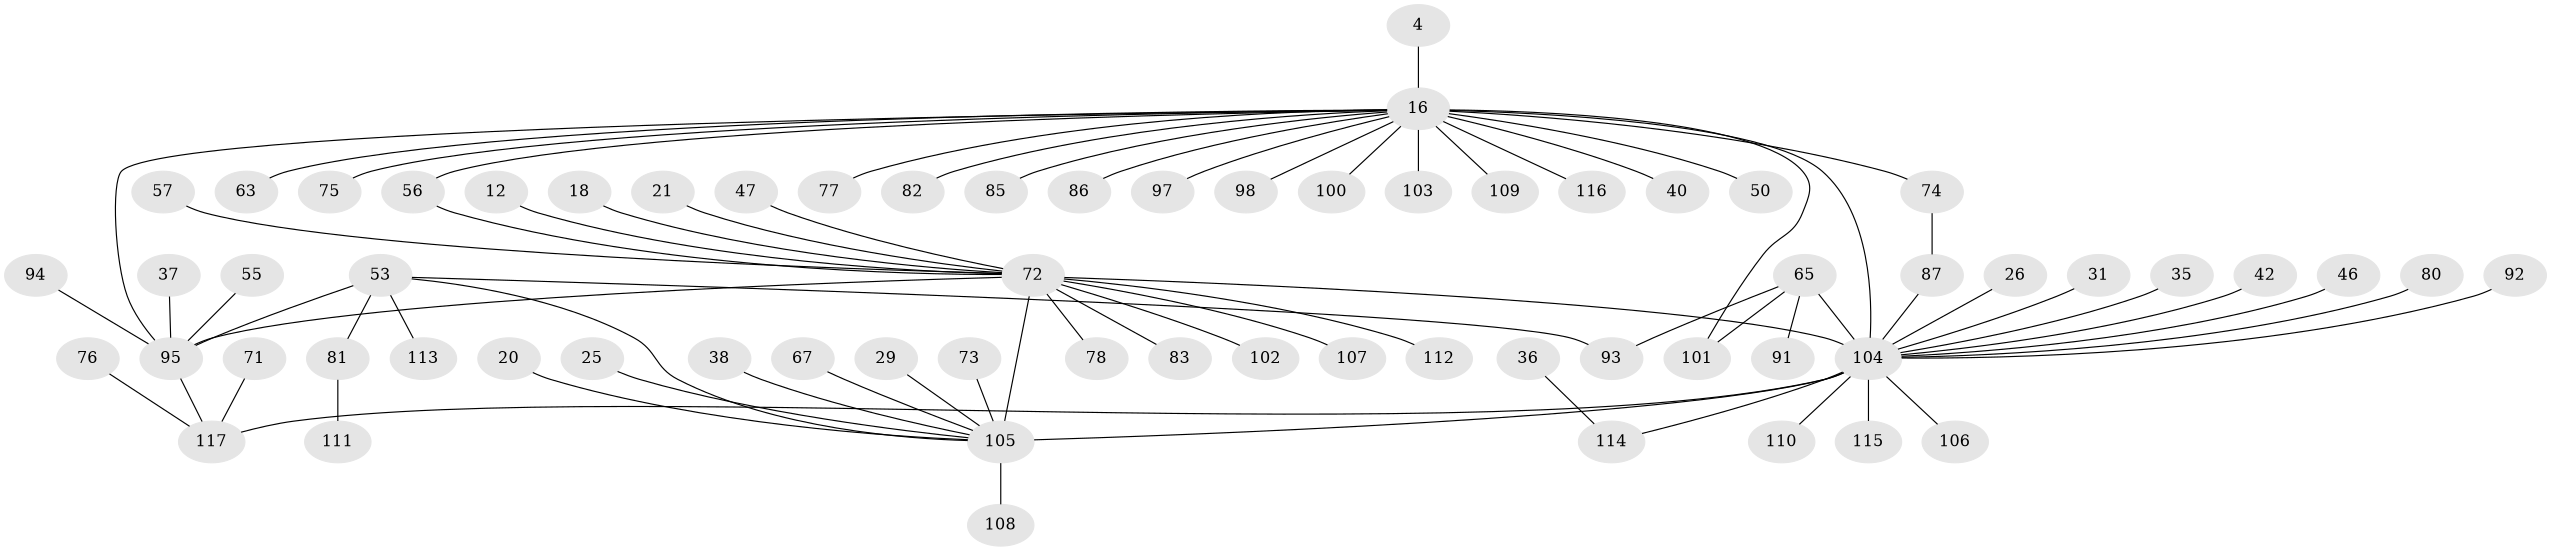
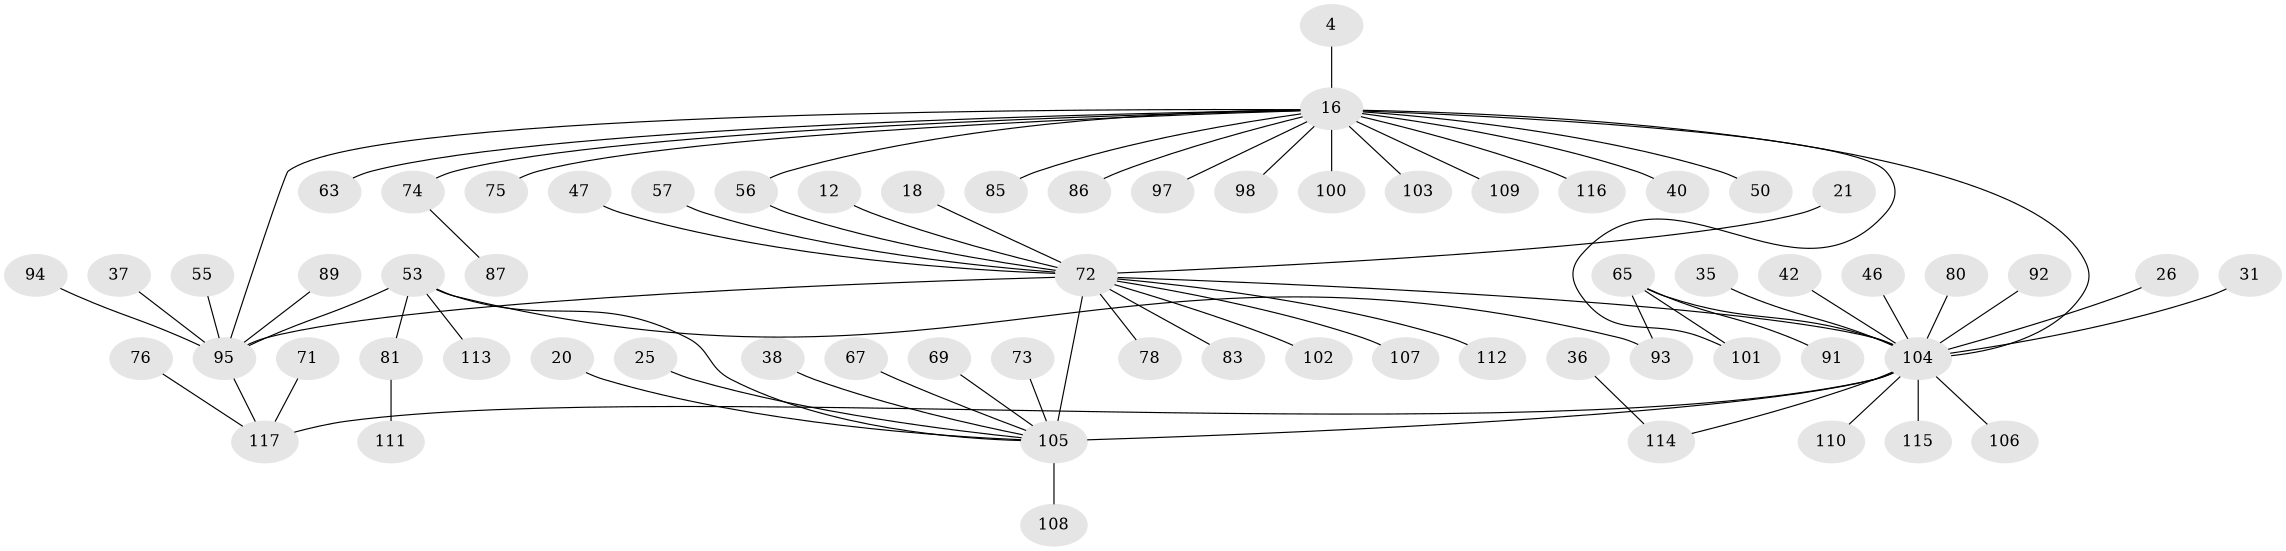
(830, 192) -> none
(913, 192) -> none
none -> (330, 275)
(1901, 317) -> none
(886, 359) -> (939, 359)
